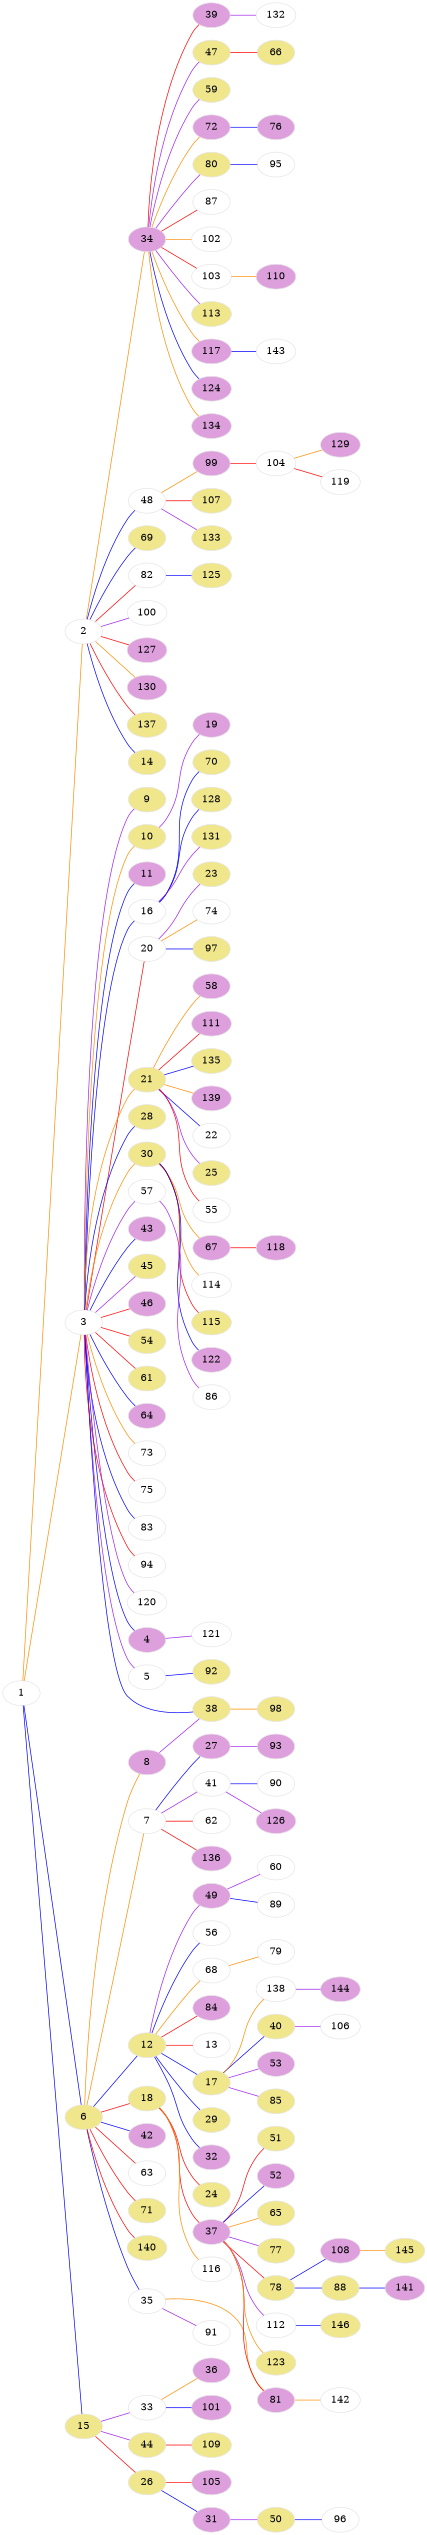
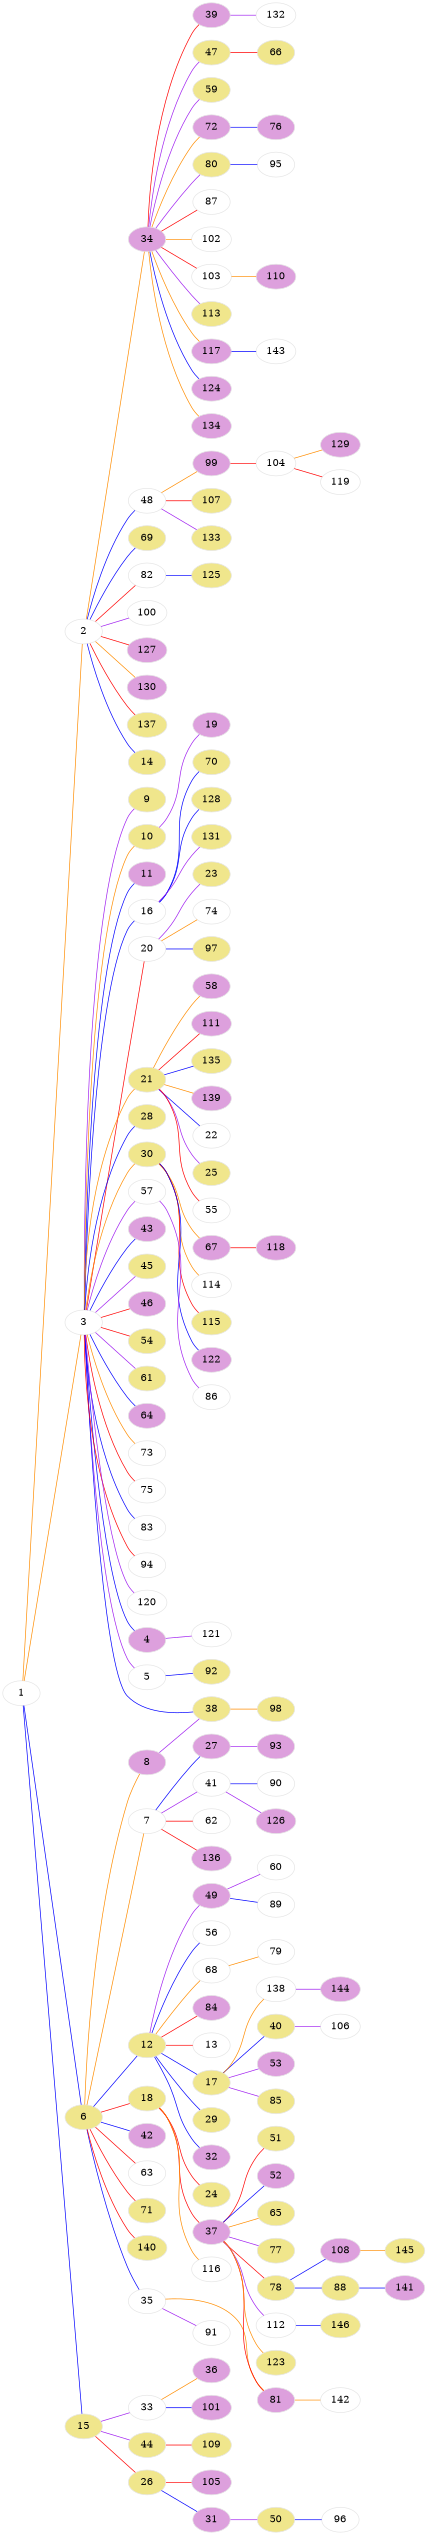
(115, 1351) -> (115, 1351)
